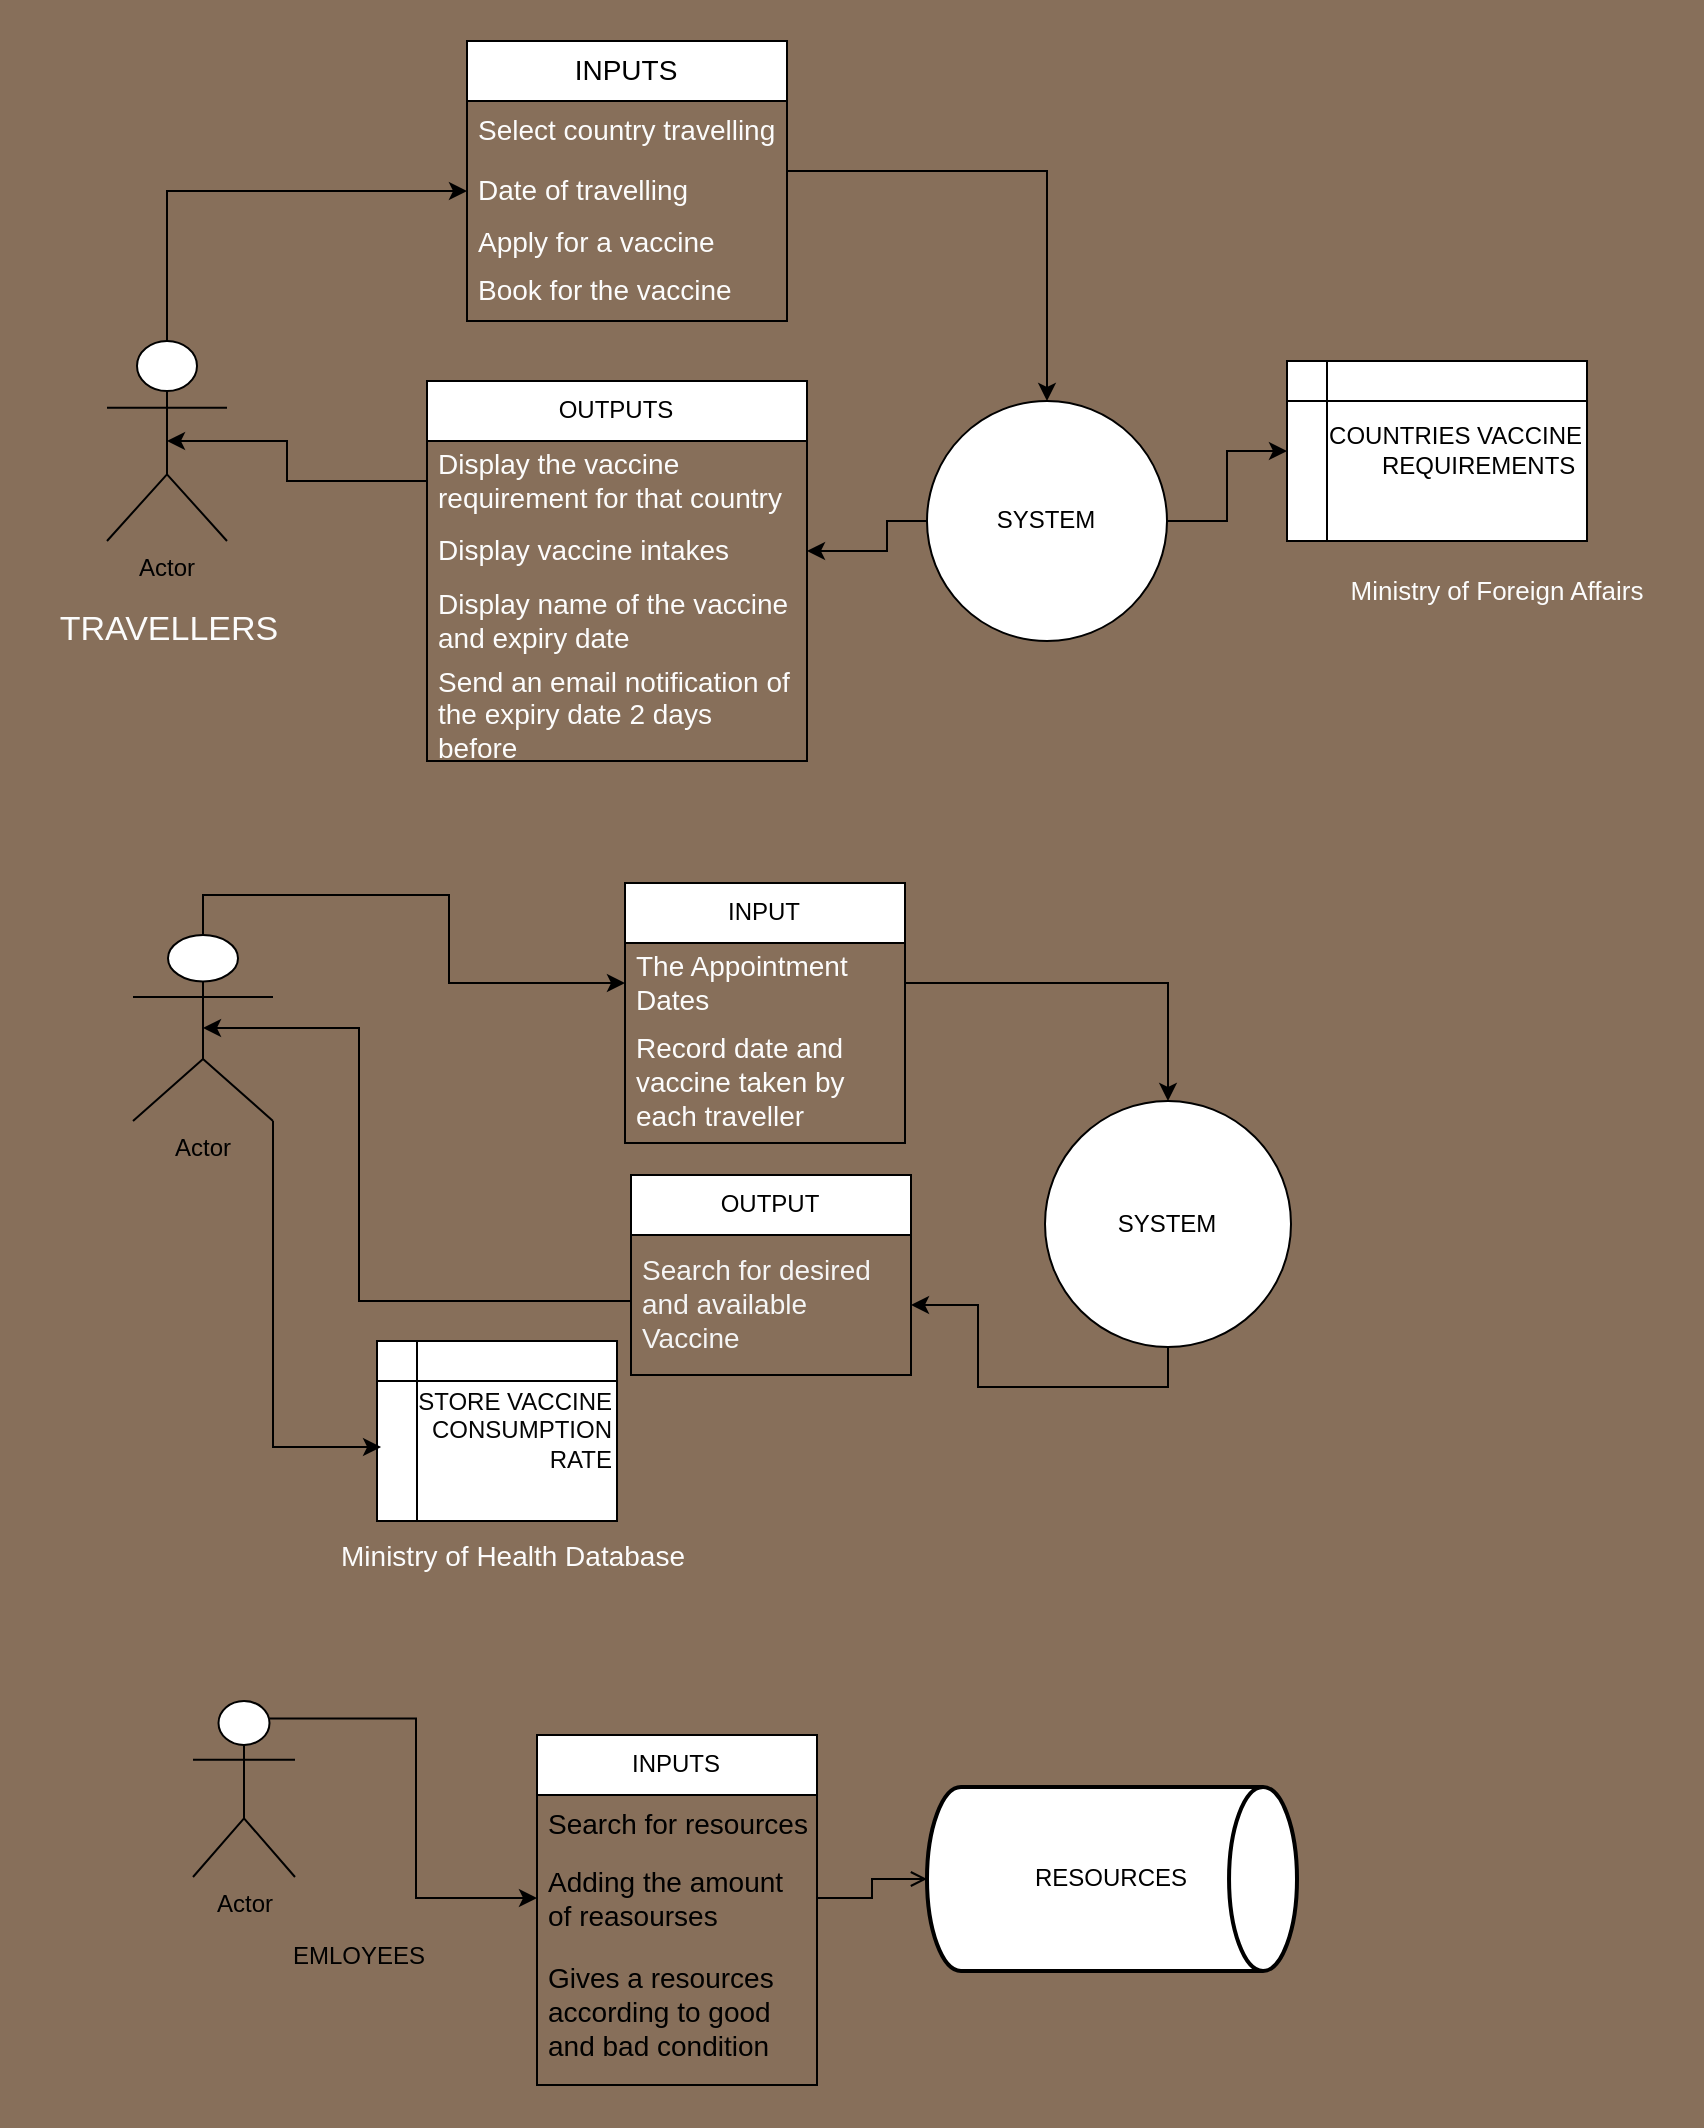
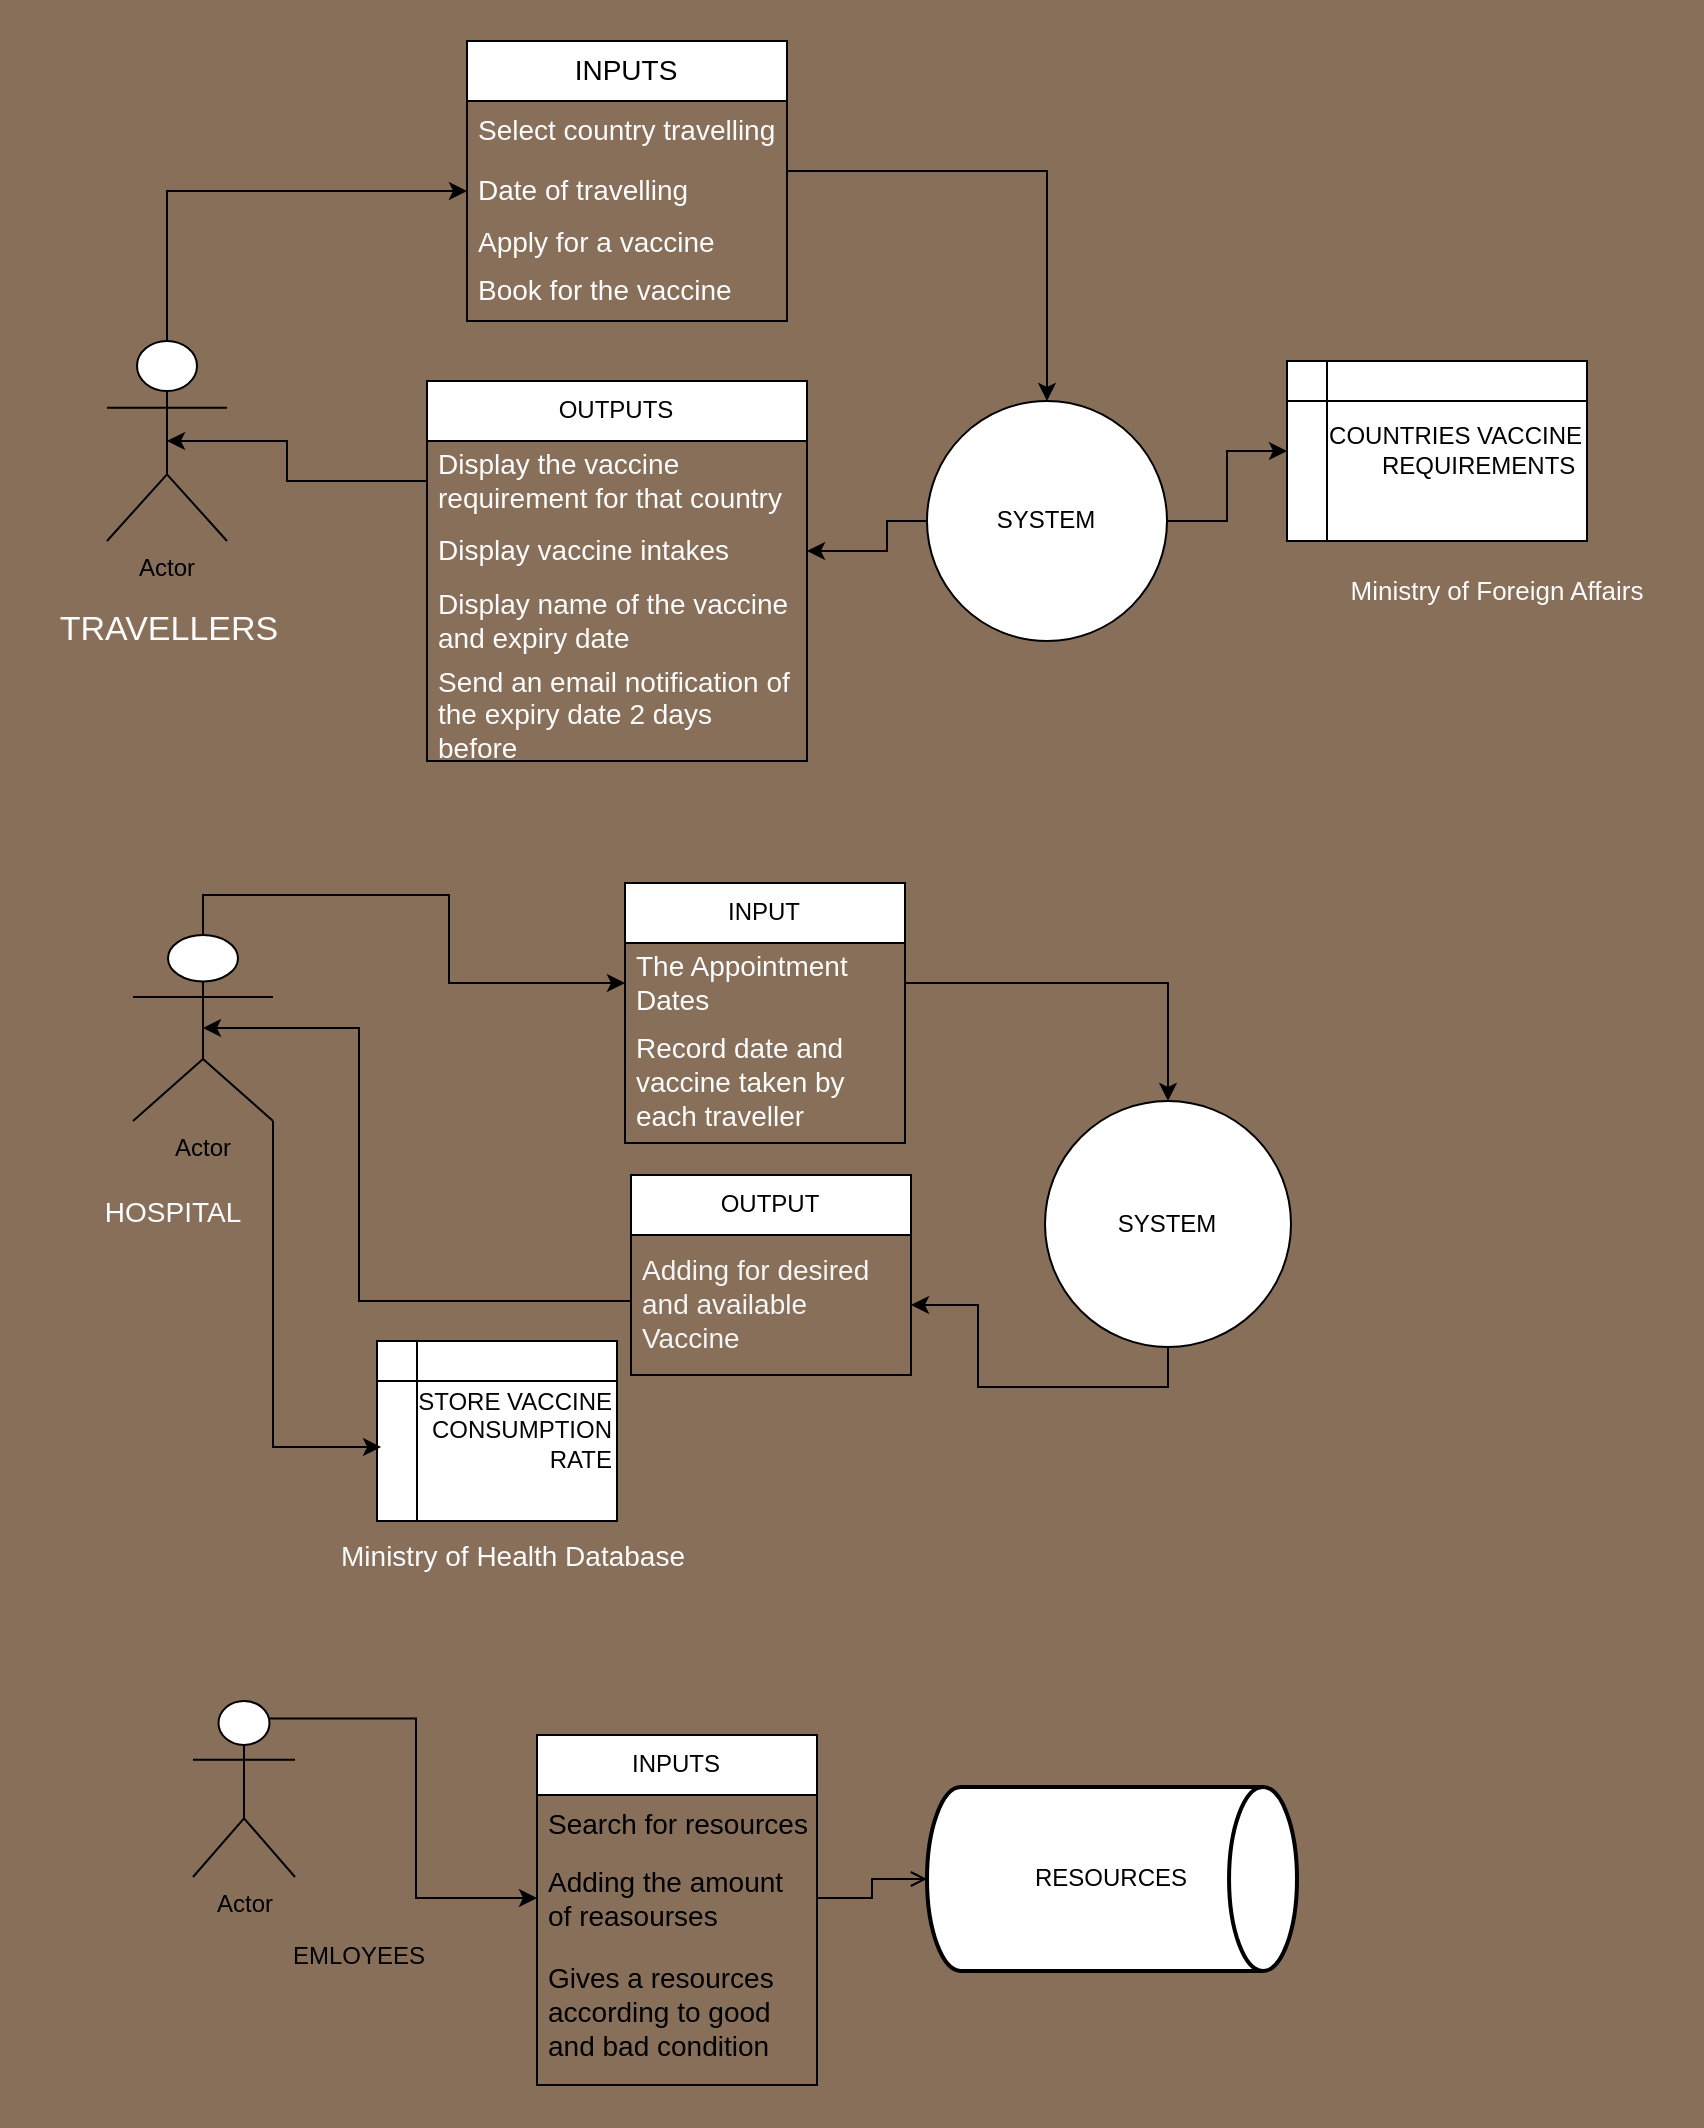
none -> (173, 1212)
(773, 1305) -> (773, 1305)
